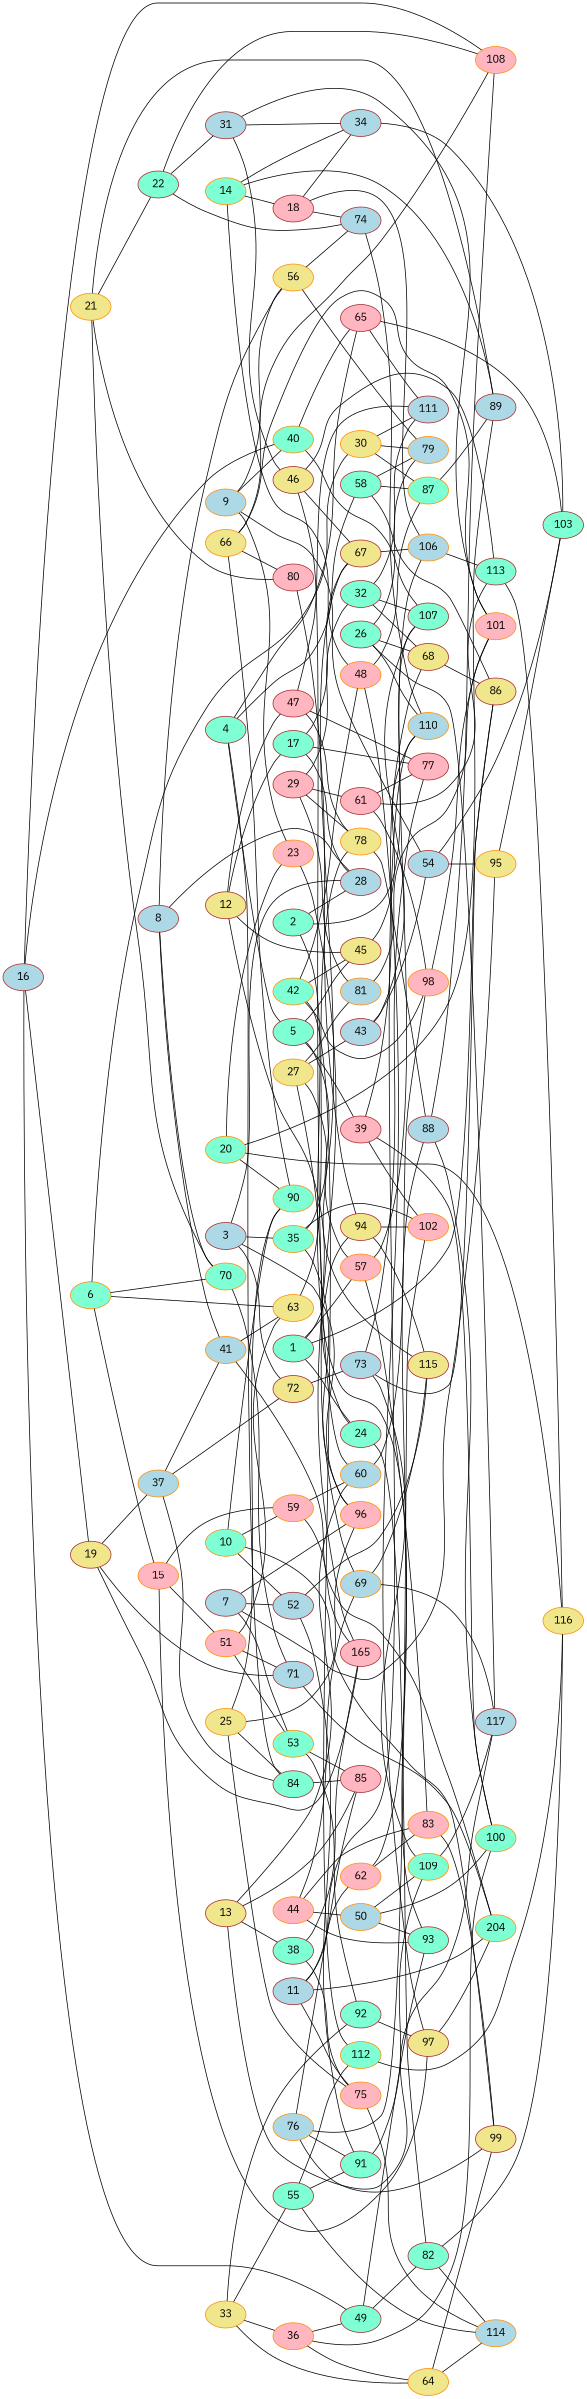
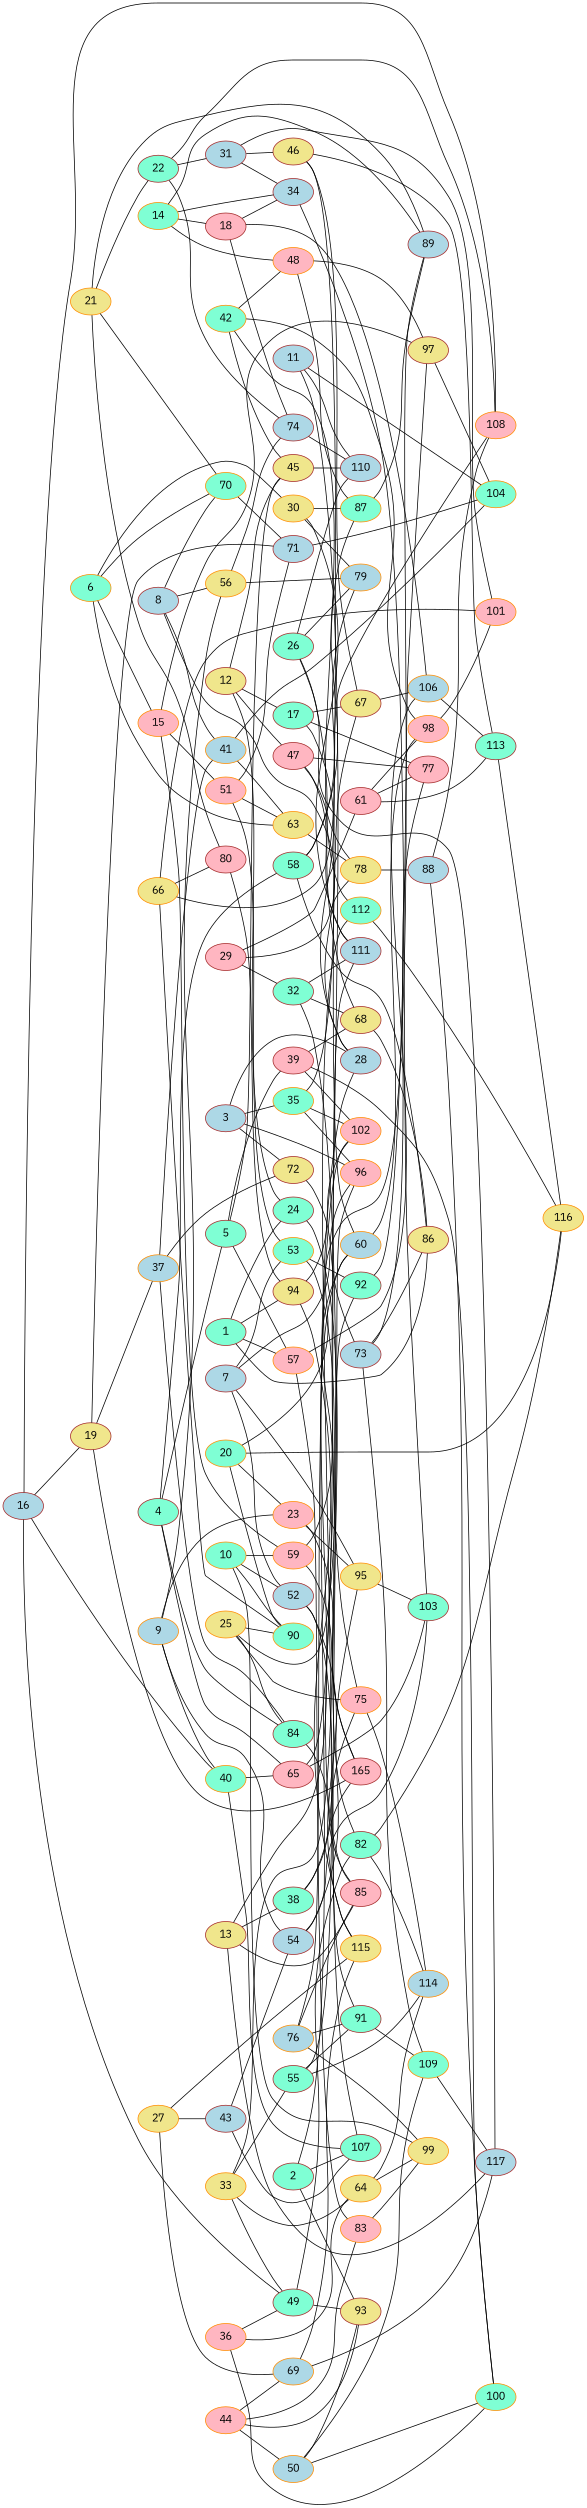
(428, 726) -> (361, 468)
(361, 992) -> none
(428, 1365) -> (361, 1949)
none -> (327, 1546)
(361, 1876) -> none
(496, 1928) -> (496, 494)
(428, 1940) -> (361, 2312)
(496, 2139) -> (428, 2151)
(259, 2325) -> (255, 2247)
